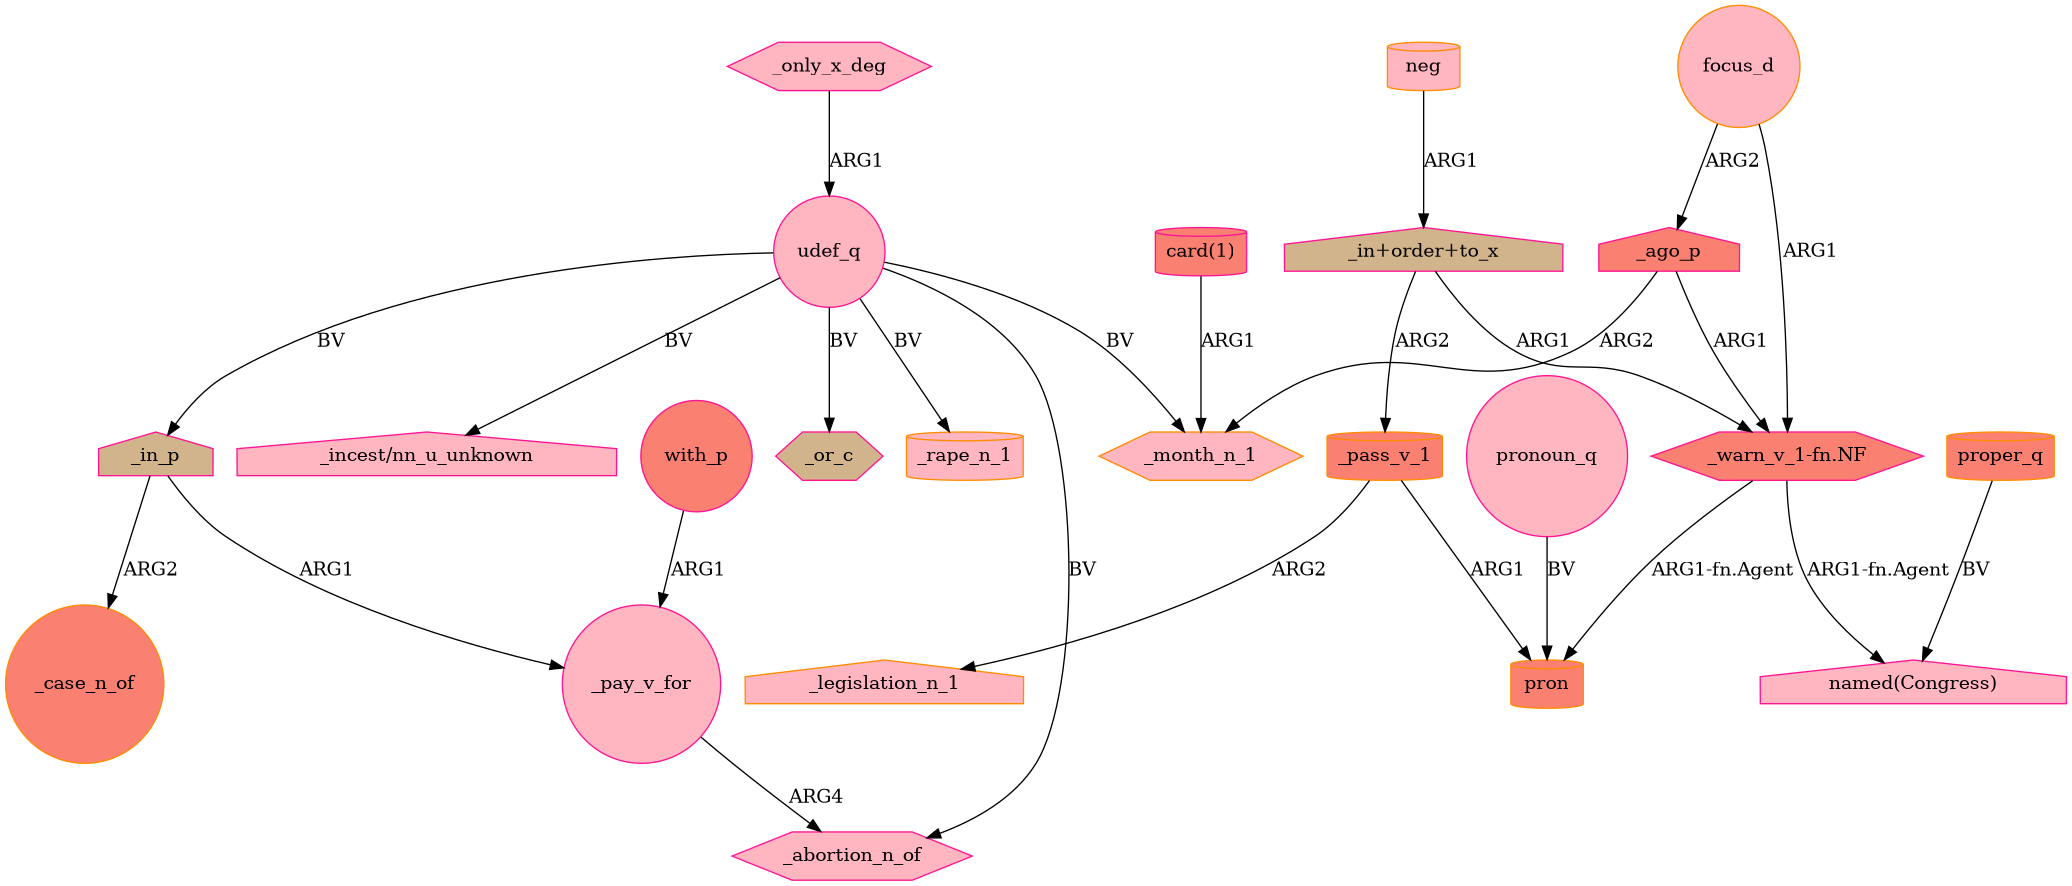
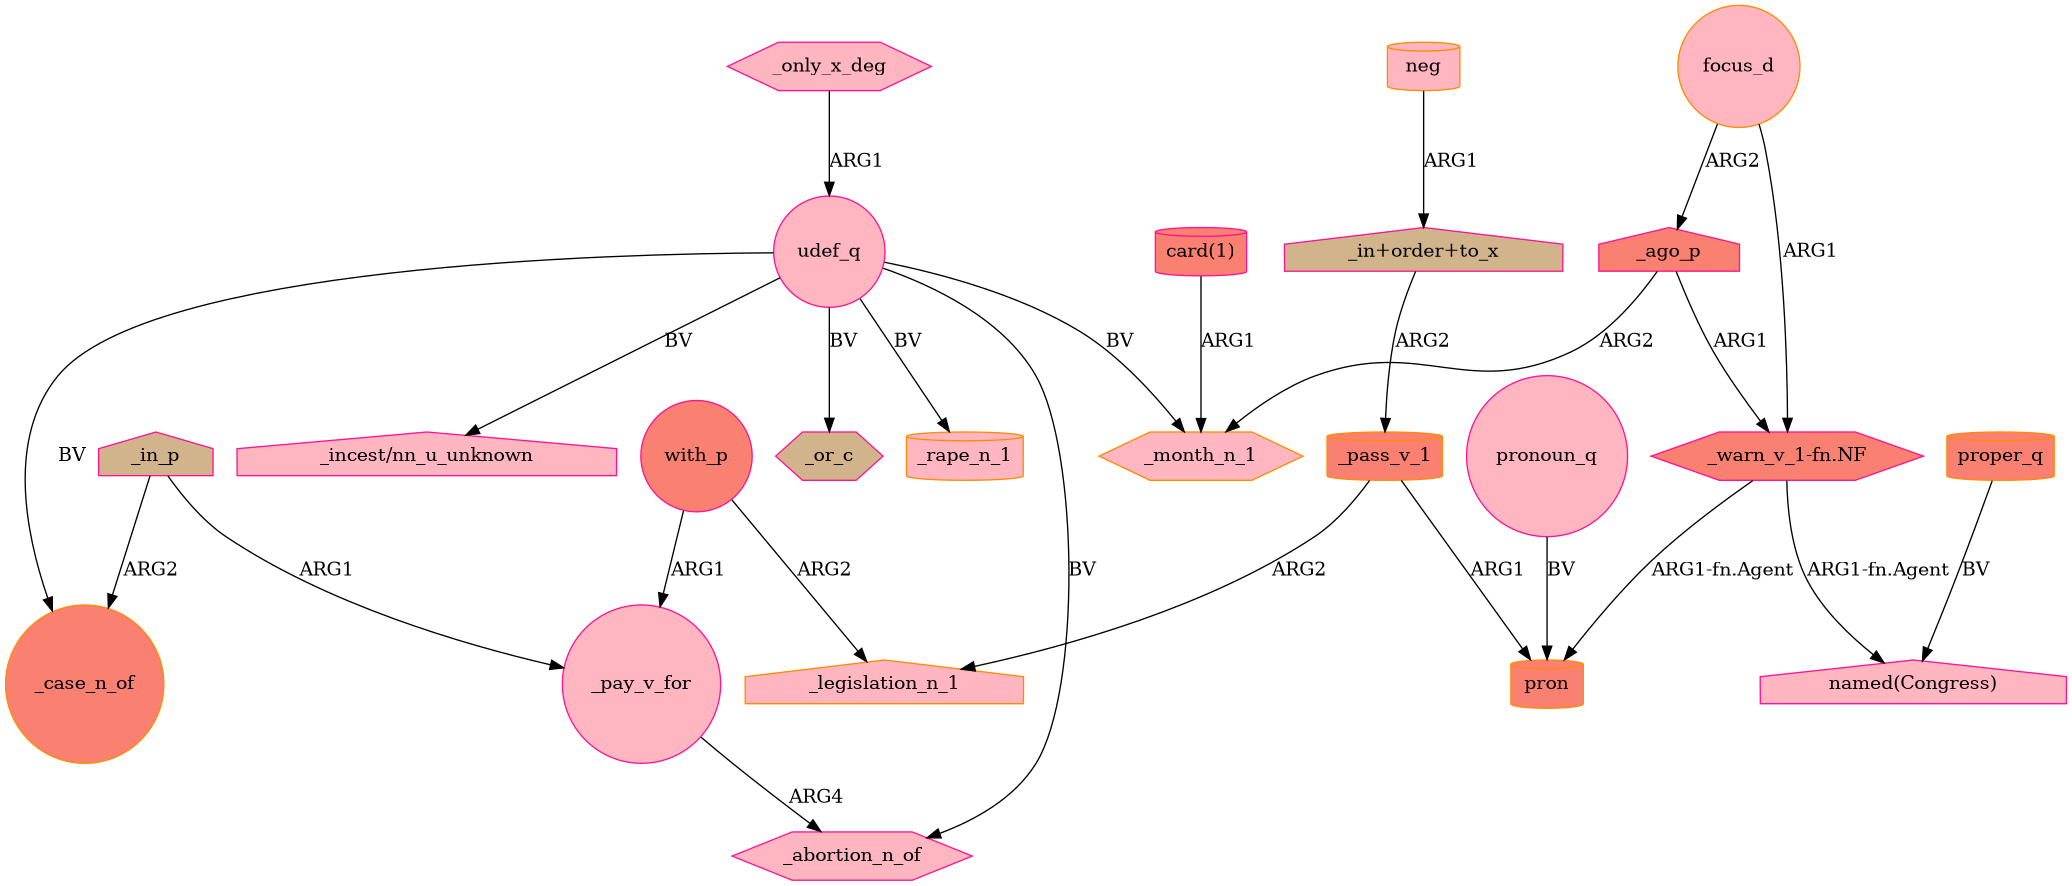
(458, 290) -> (291, 287)
(1576, 367) -> none
none -> (795, 576)
